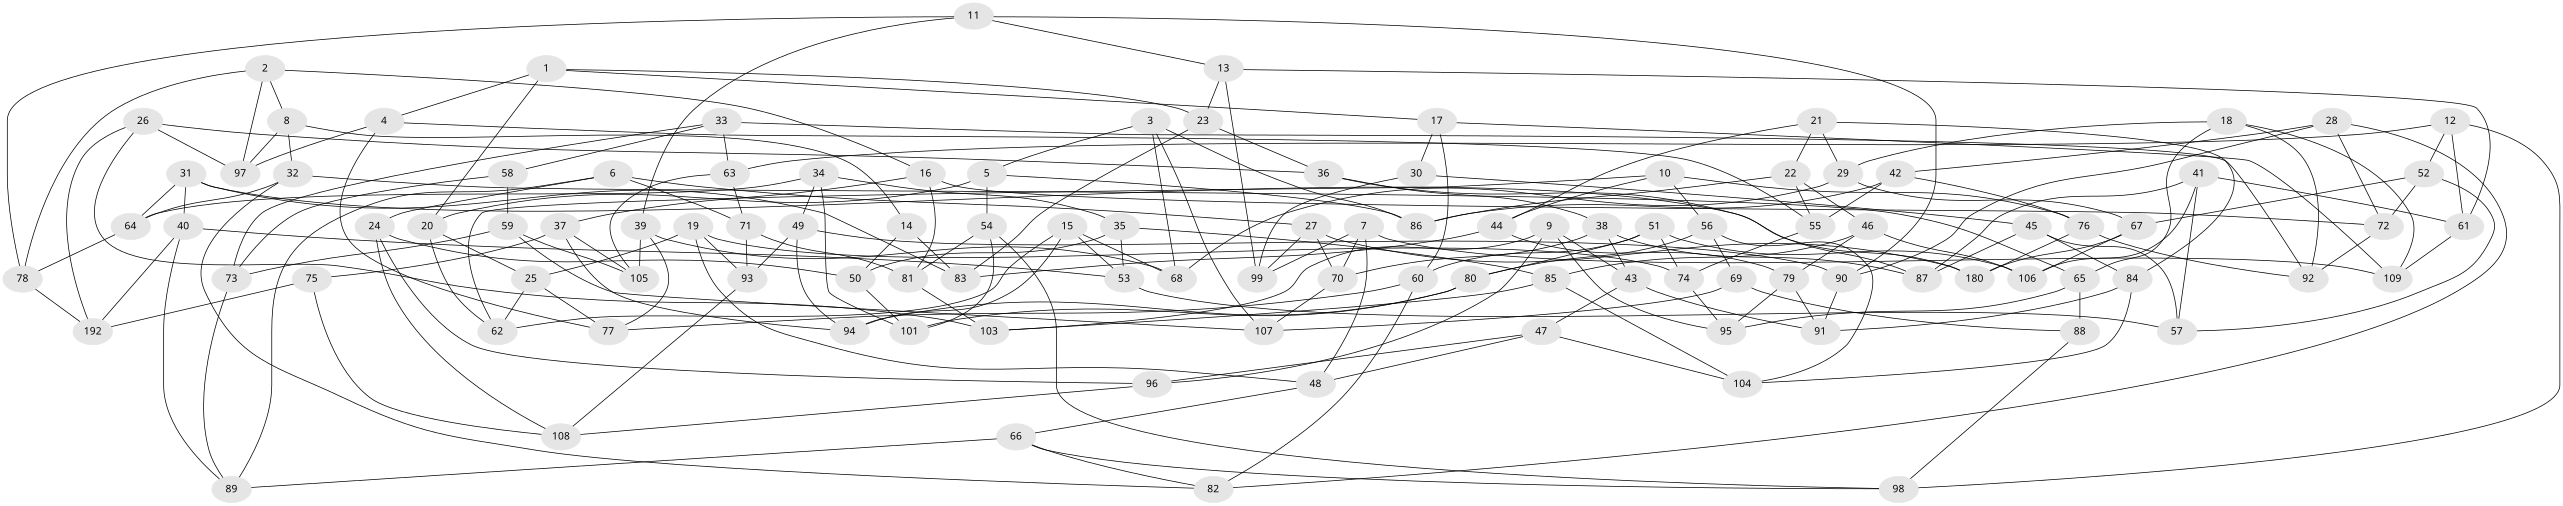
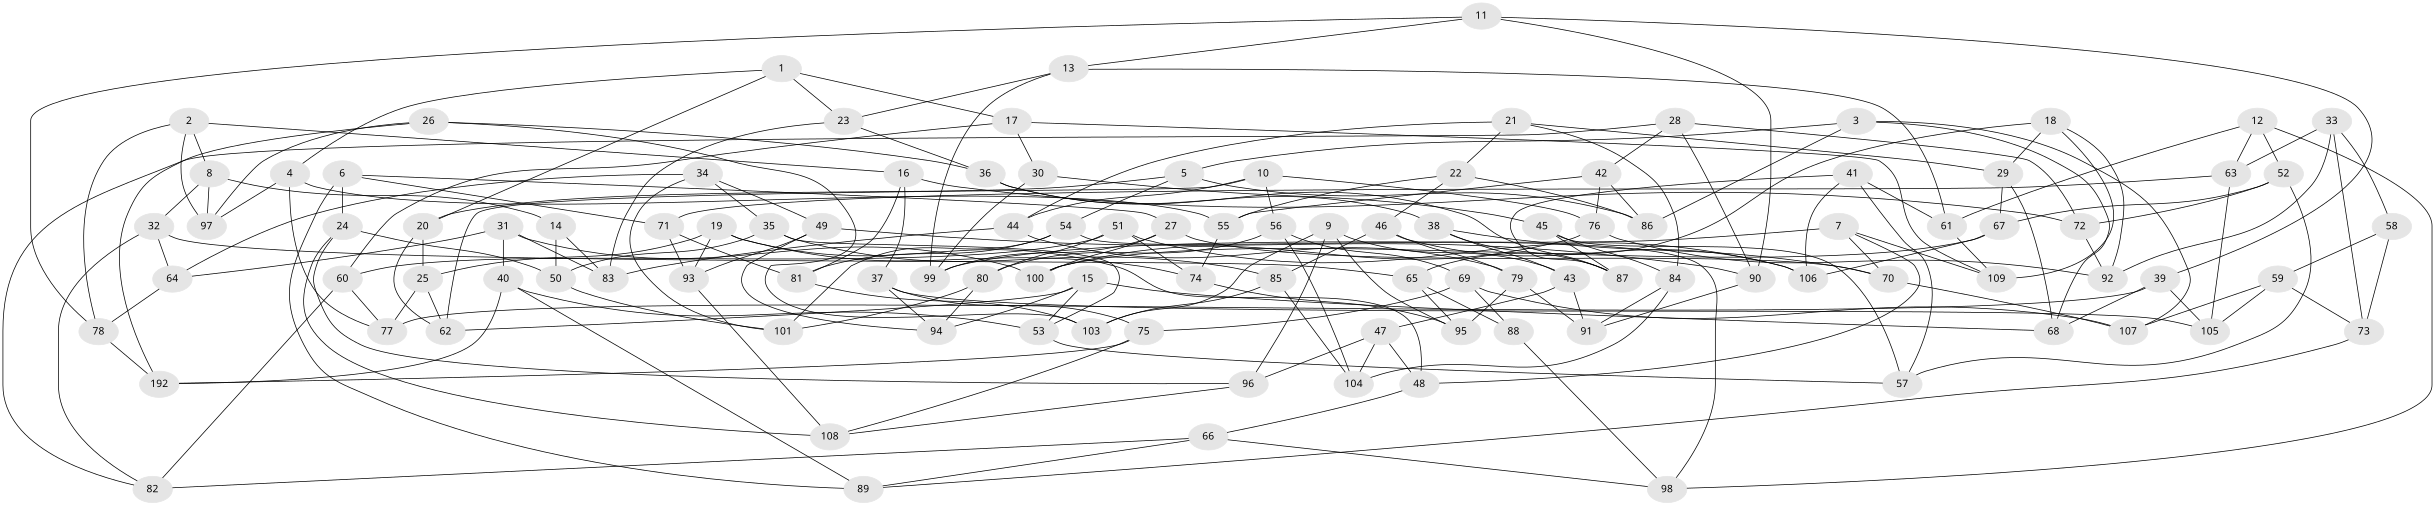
(1975, 279) -> (1035, 279)
none -> (1315, 317)
